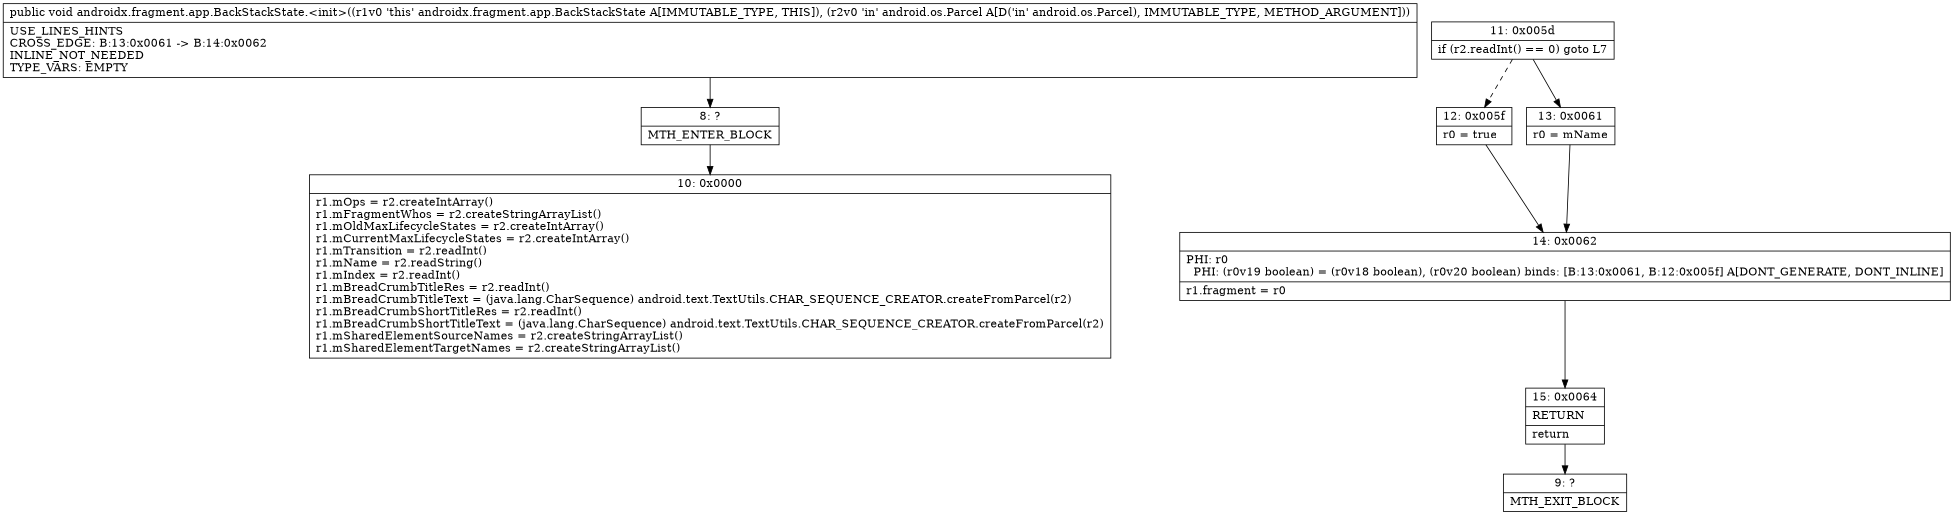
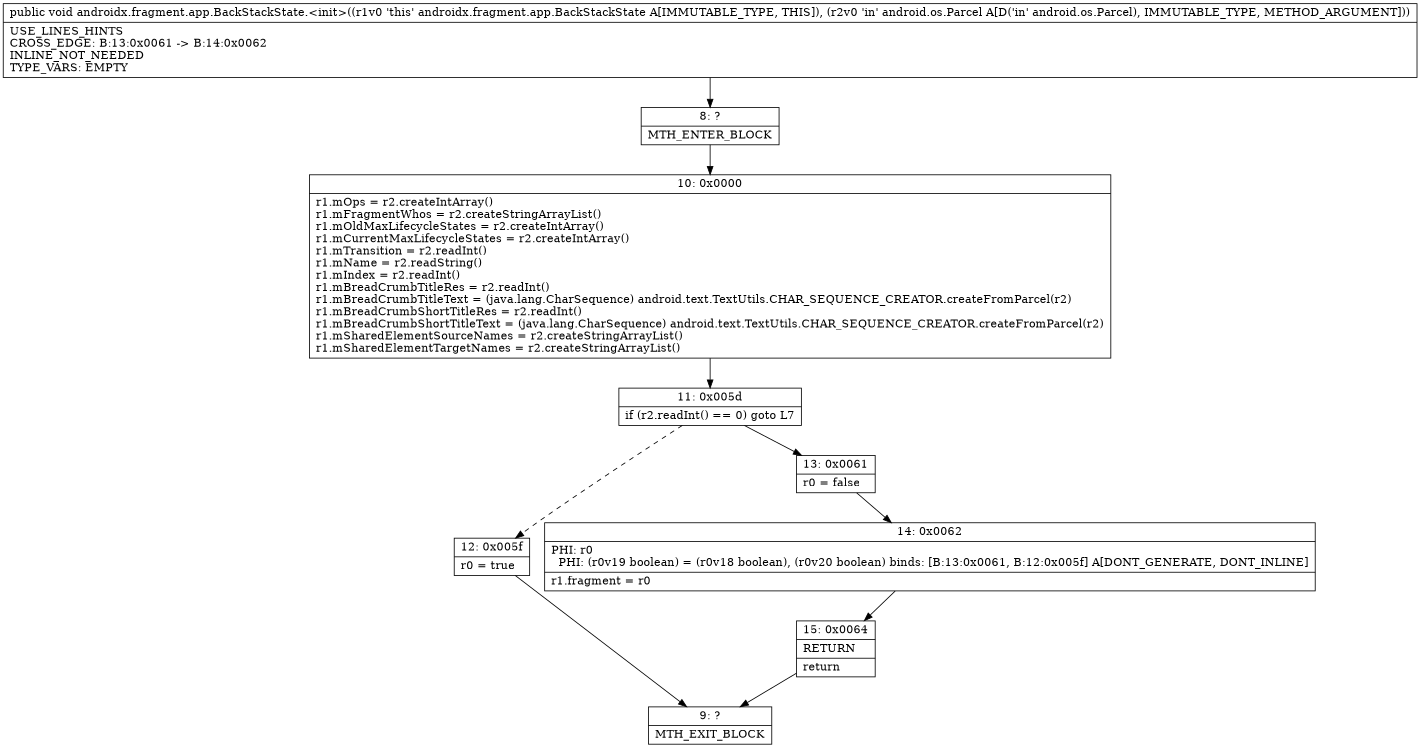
(1571, 135) -> (832, 483)
(1512, 185) -> (598, 639)
none -> (710, 369)
